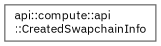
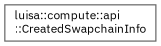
(80, 23) -> (80, 23)
